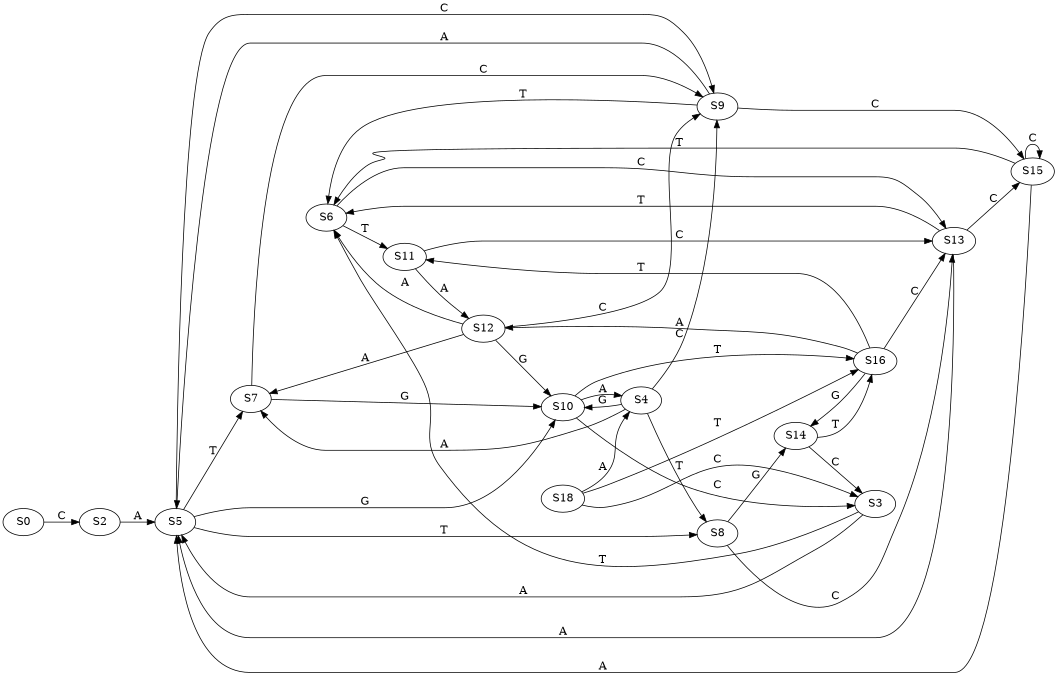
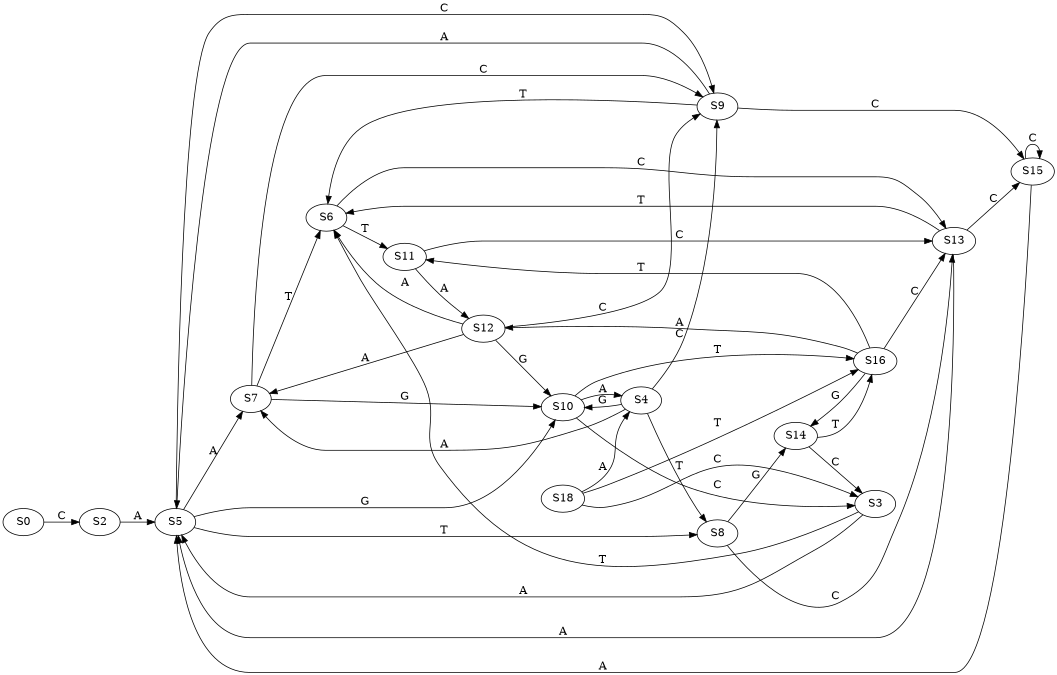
(657, 148) -> (287, 312)
(213, 451) -> (213, 451)
